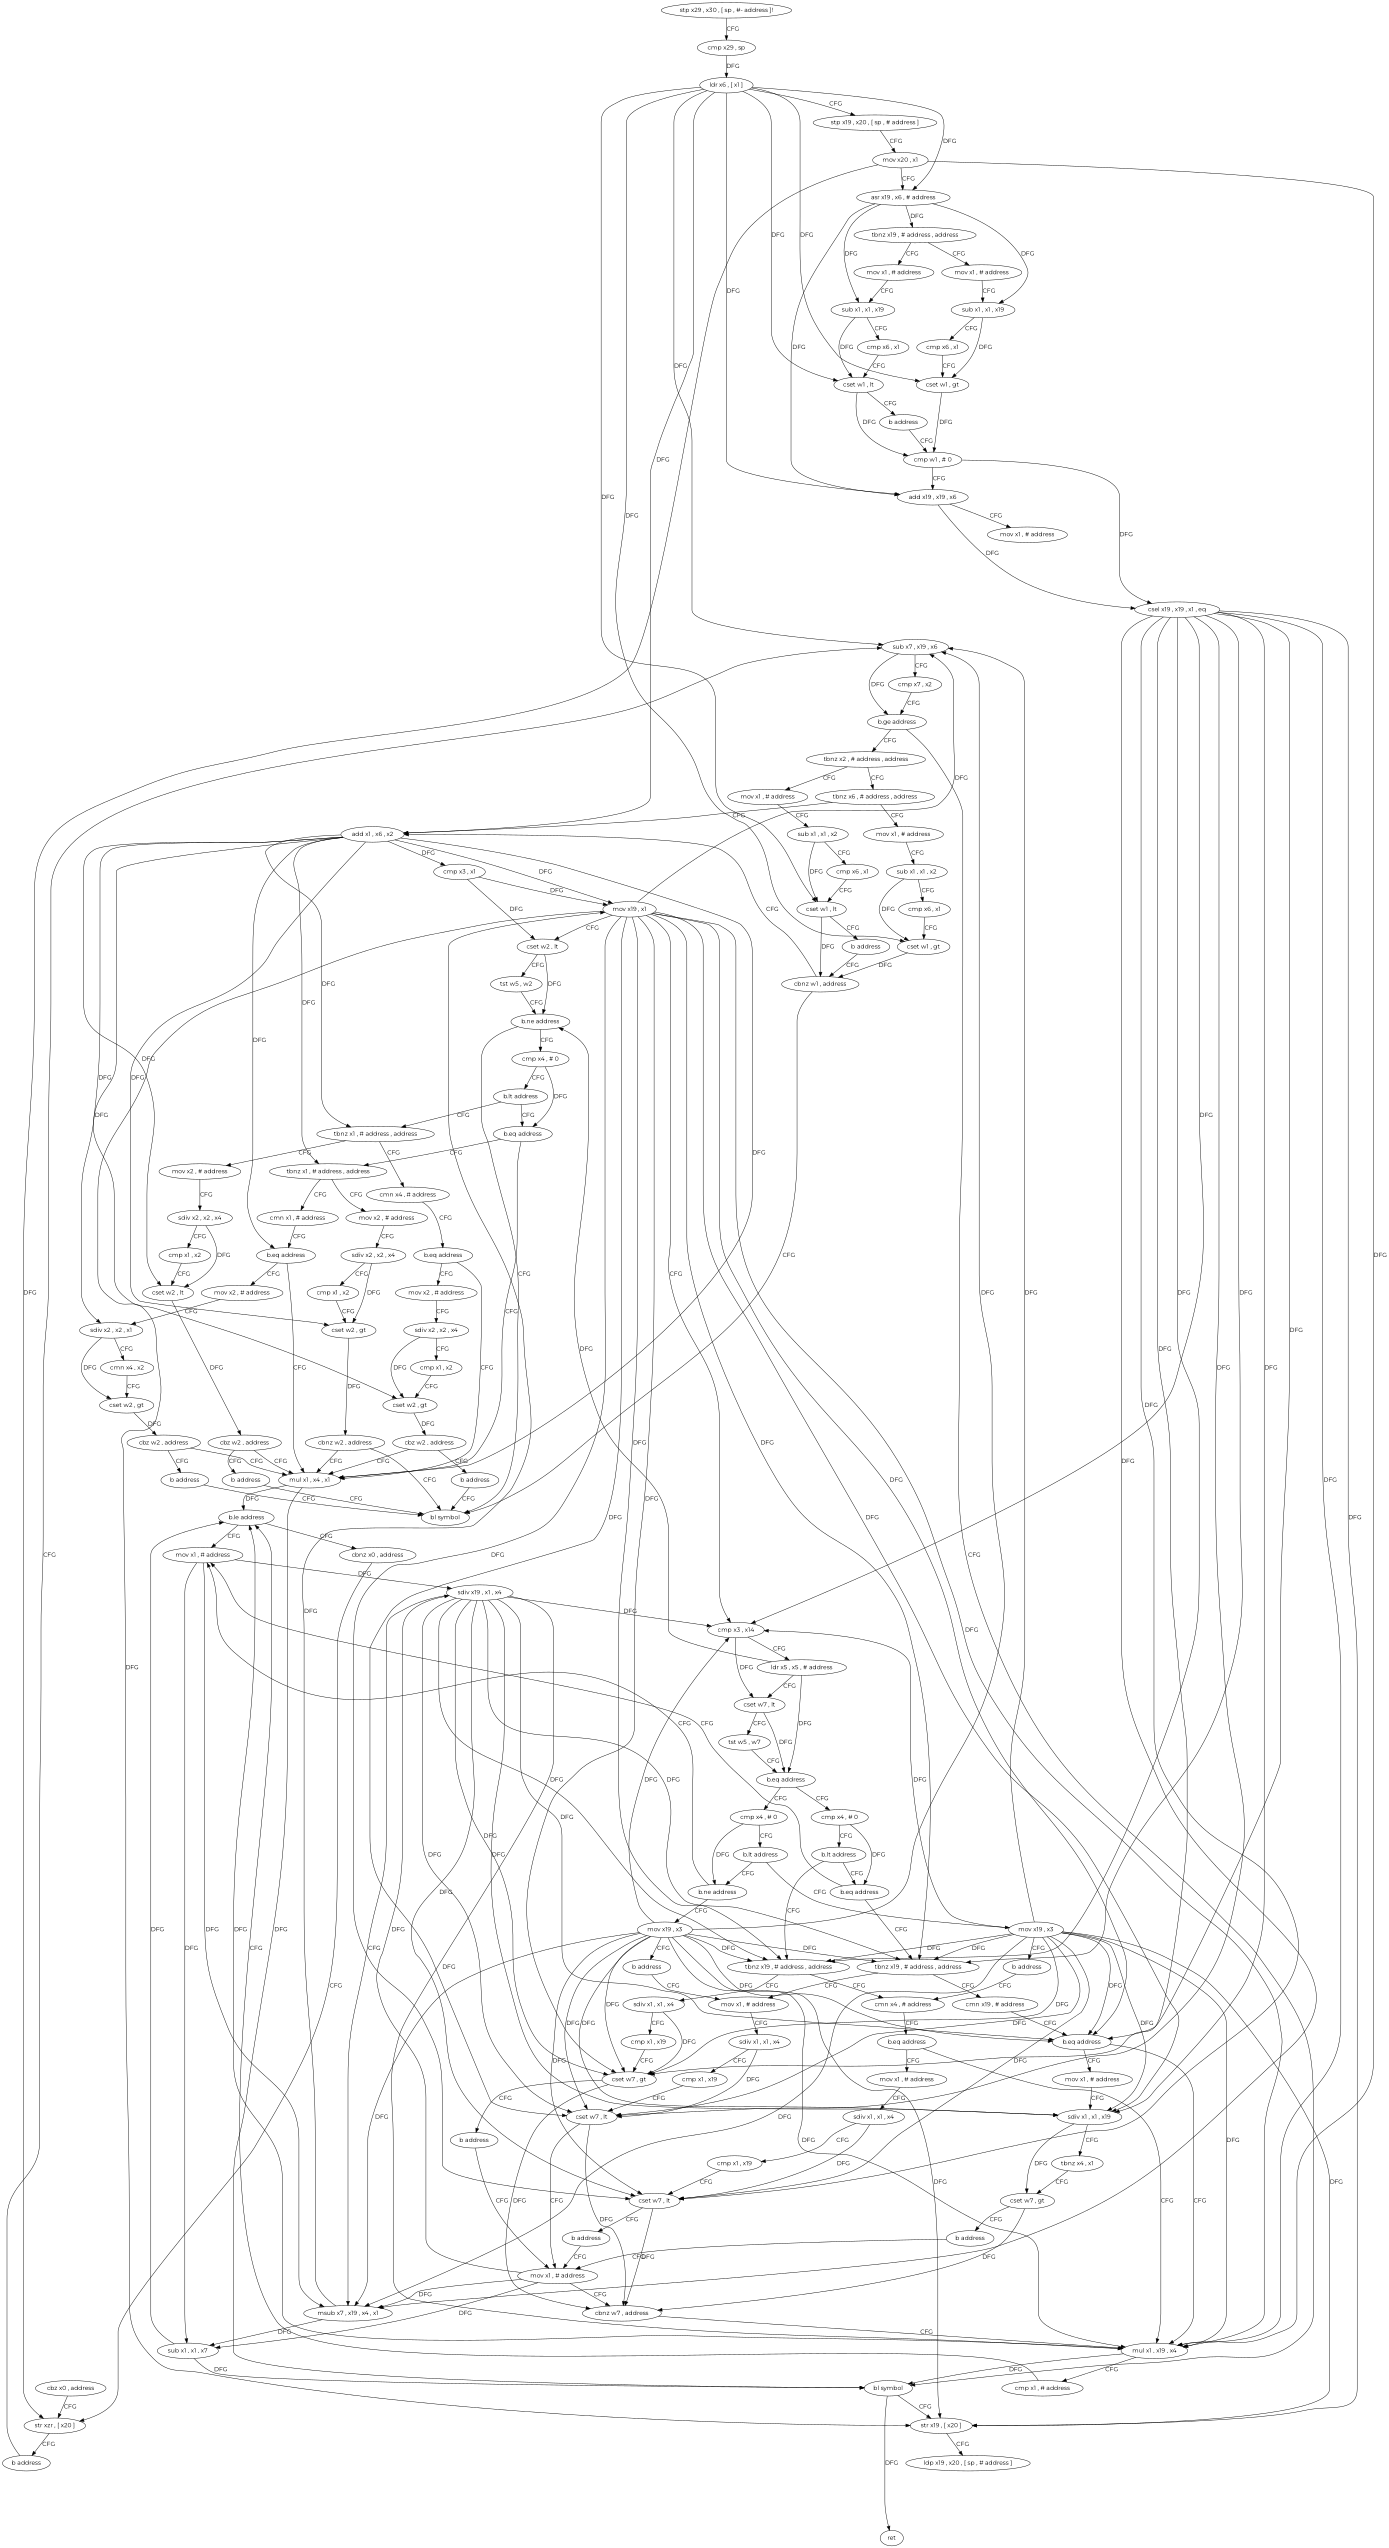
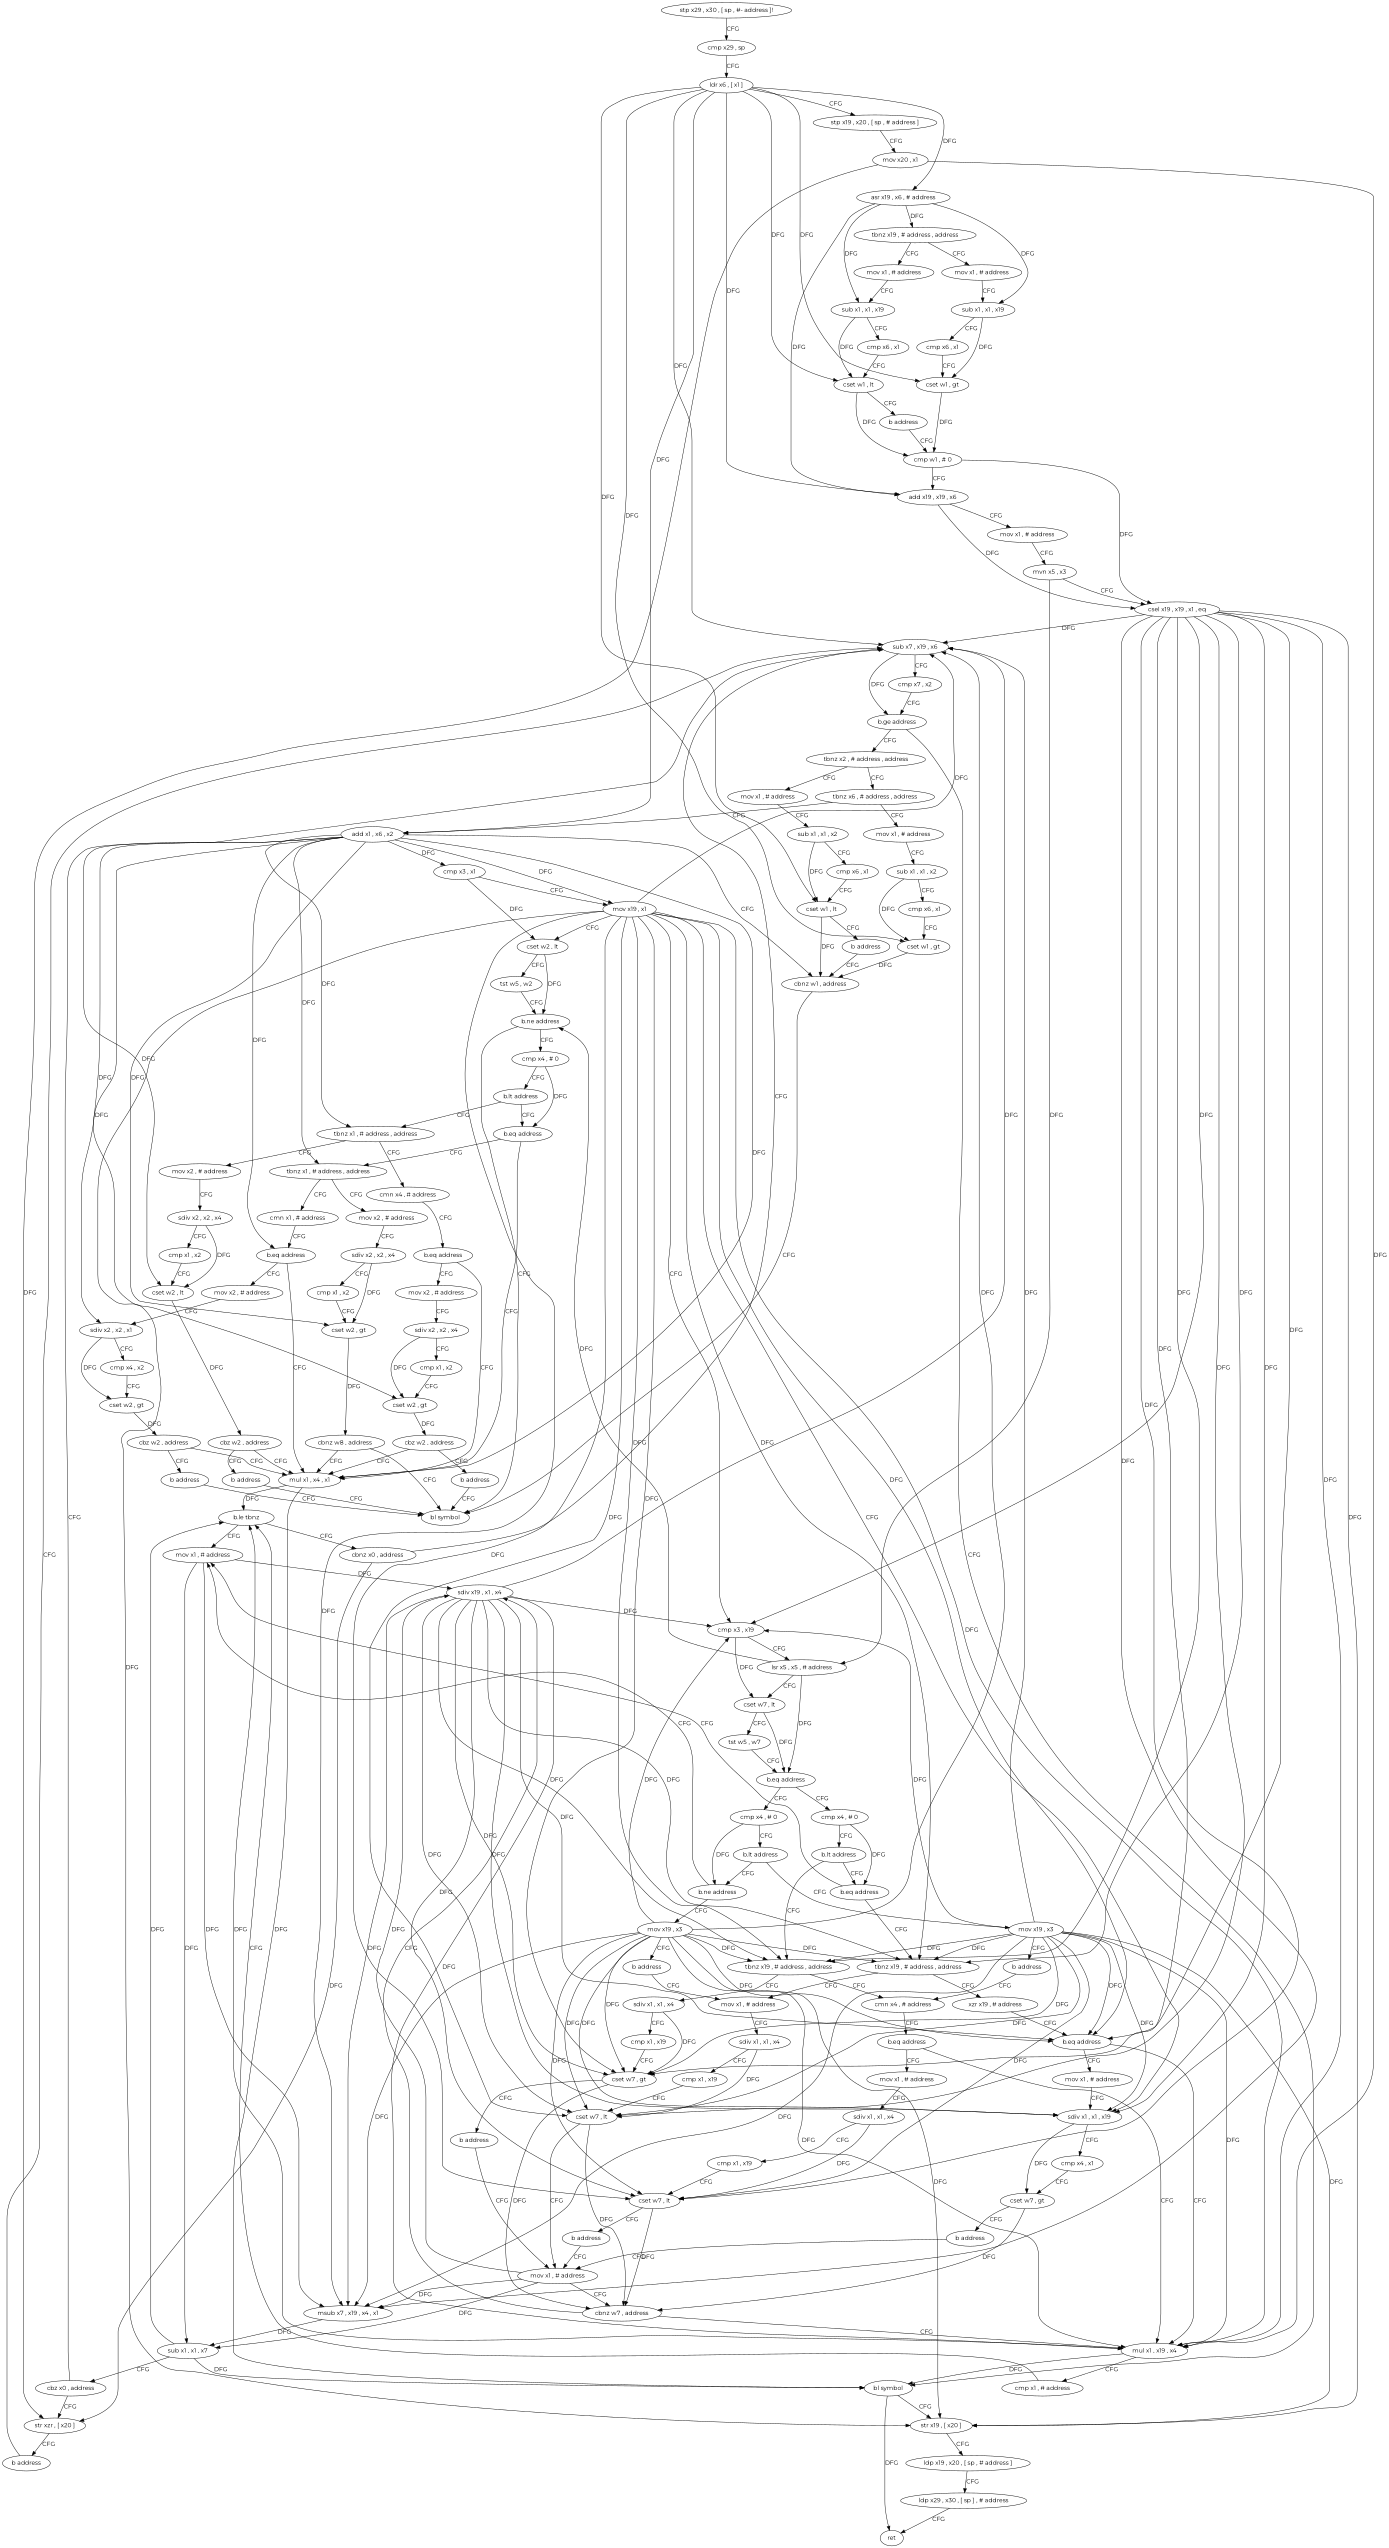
(733, 67) -> (733, 67)
(902, 177) -> none
none -> (1050, 572)
none -> (1046, 628)
(646, 839) -> (634, 841)
(557, 891) -> (557, 891)
none -> (774, 1118)
none -> (65, 1183)
none -> (1005, 1248)
(127, 1368) -> (127, 1368)
(345, 1443) -> (345, 1443)
(246, 1518) -> (246, 1518)
(872, 1518) -> (872, 1518)
(392, 1528) -> (407, 1533)
(736, 1630) -> (736, 1630)
(802, 1668) -> (802, 1668)
(374, 1948) -> (374, 1948)
(336, 1986) -> (336, 1986)
none -> (385, 1987)
(995, 2005) -> (995, 2005)
(1077, 2164) -> (1077, 2164)
none -> (132, 2369)
none -> (964, 2501)
